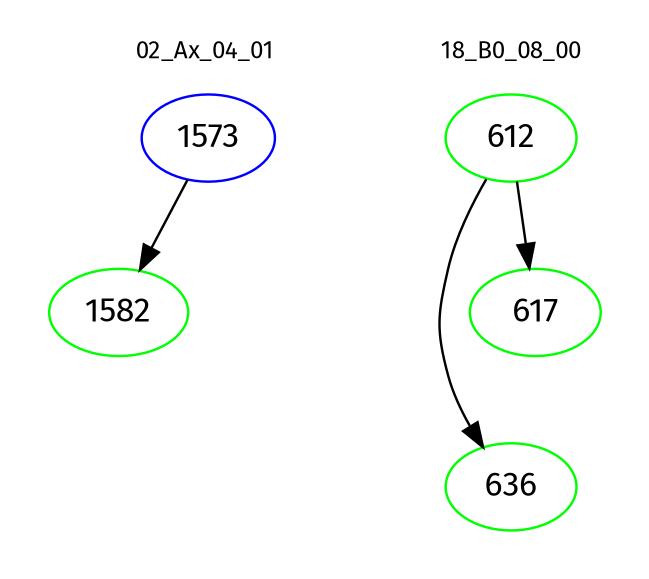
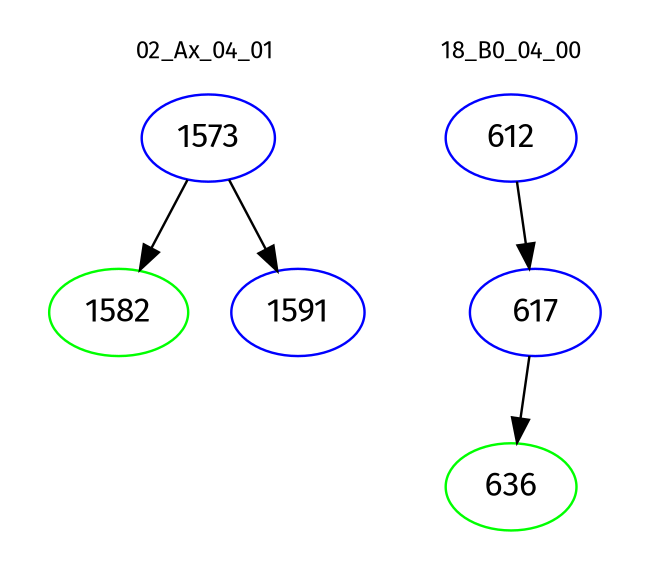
(511, 52) -> (511, 52)
(511, 138) -> (511, 138)
(442, 301) -> (525, 387)
none -> (298, 312)
(535, 312) -> (535, 312)
